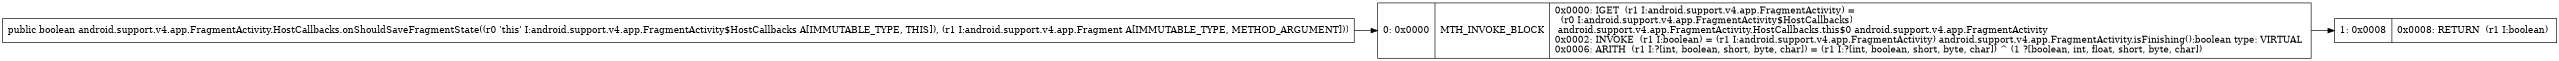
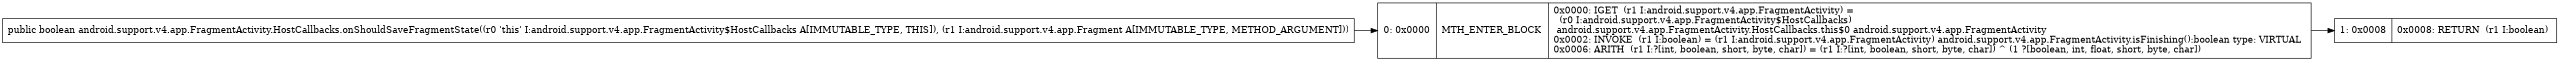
(1492, 30) -> (1492, 30)
